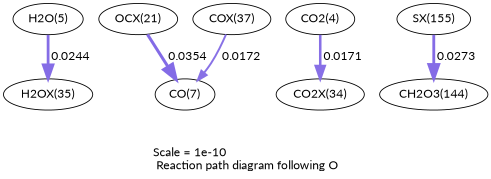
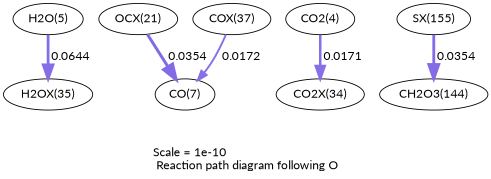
(69, 57) -> (69, 57)
(455, 57) -> (455, 57)
